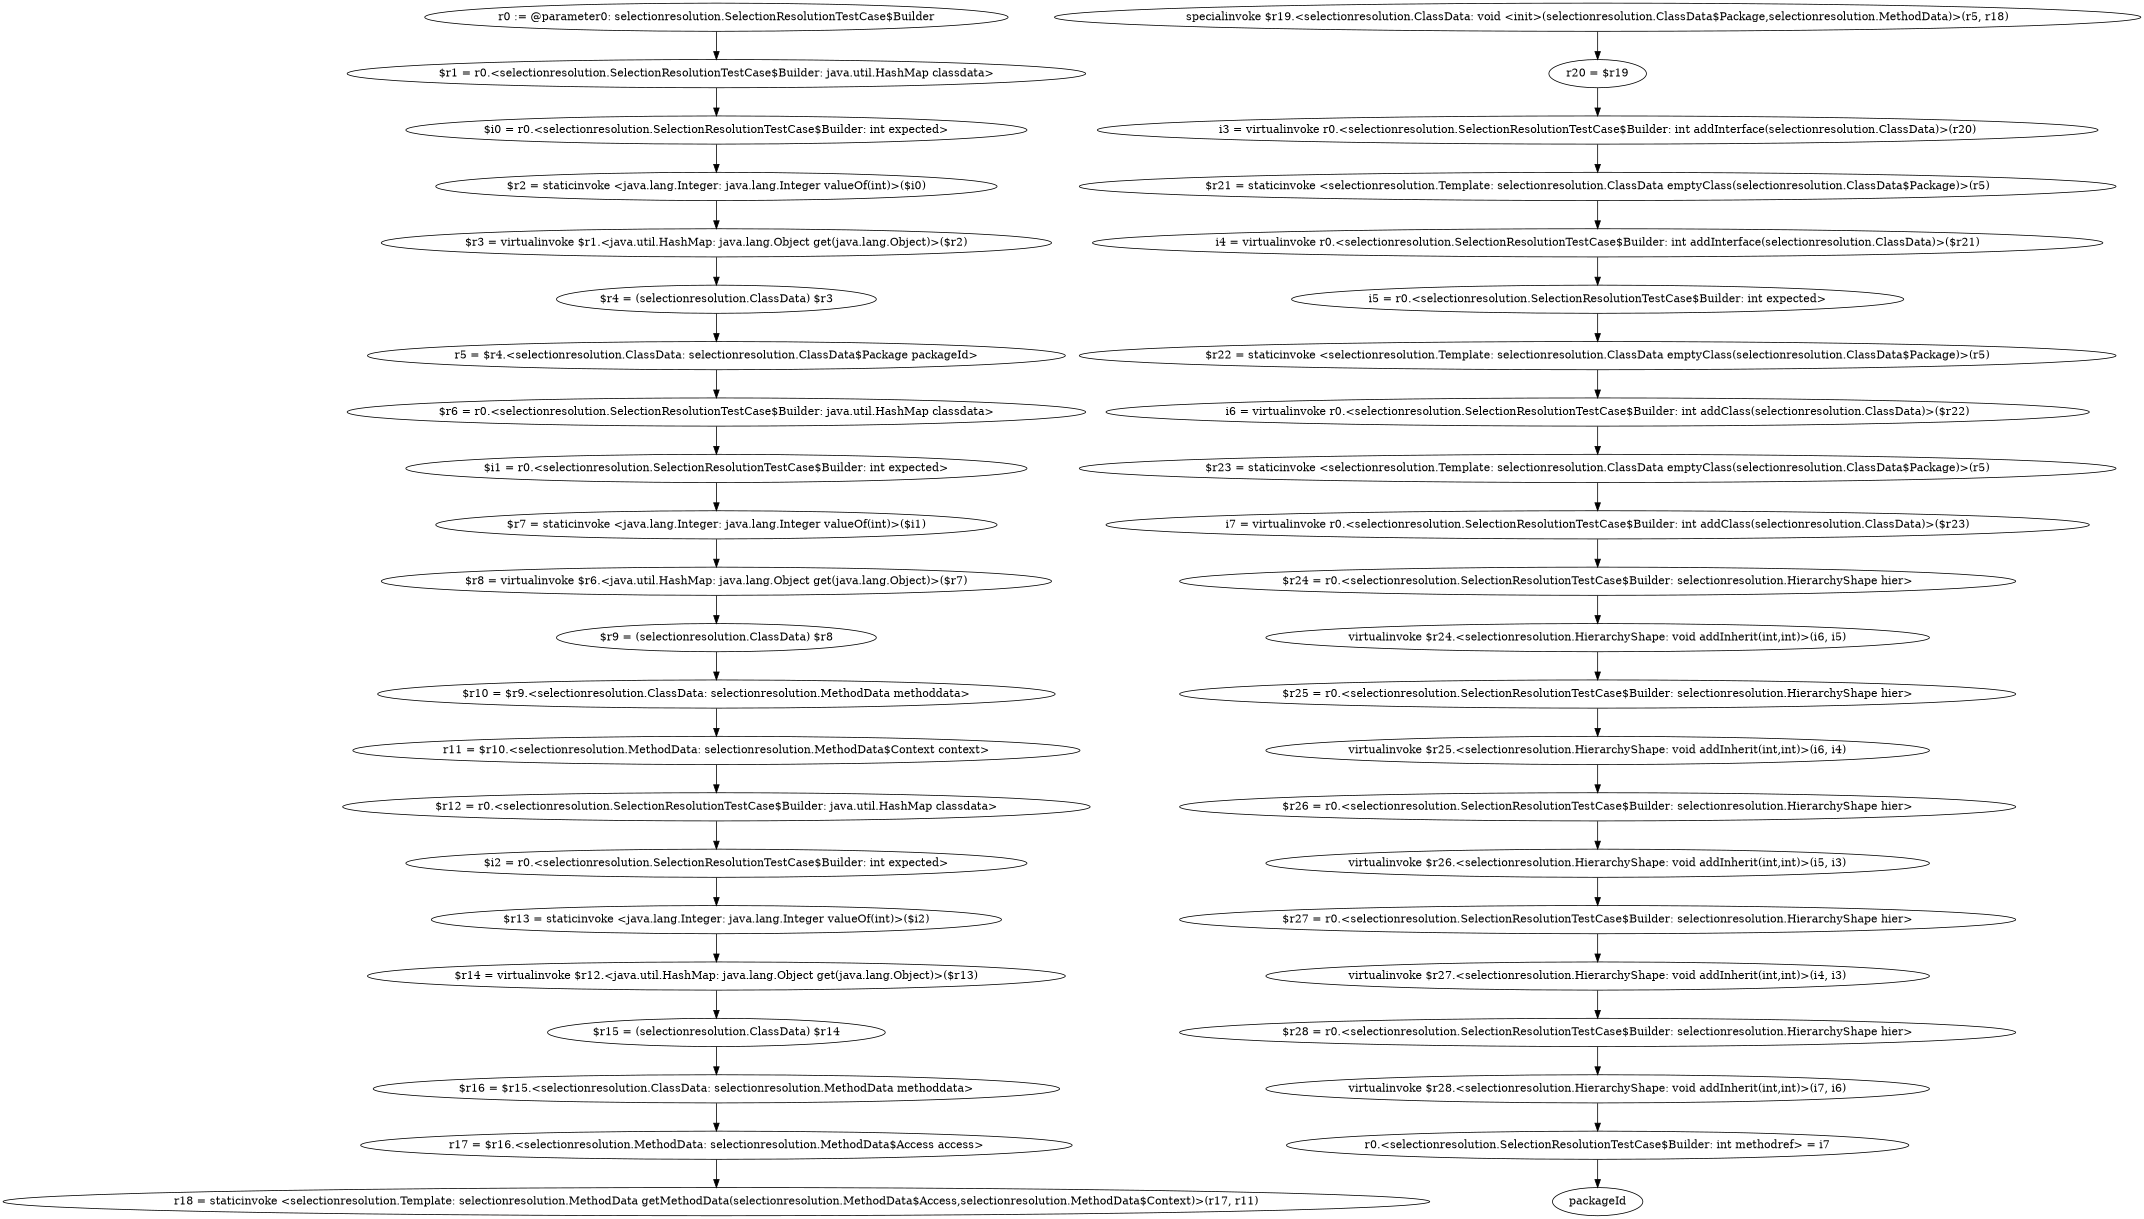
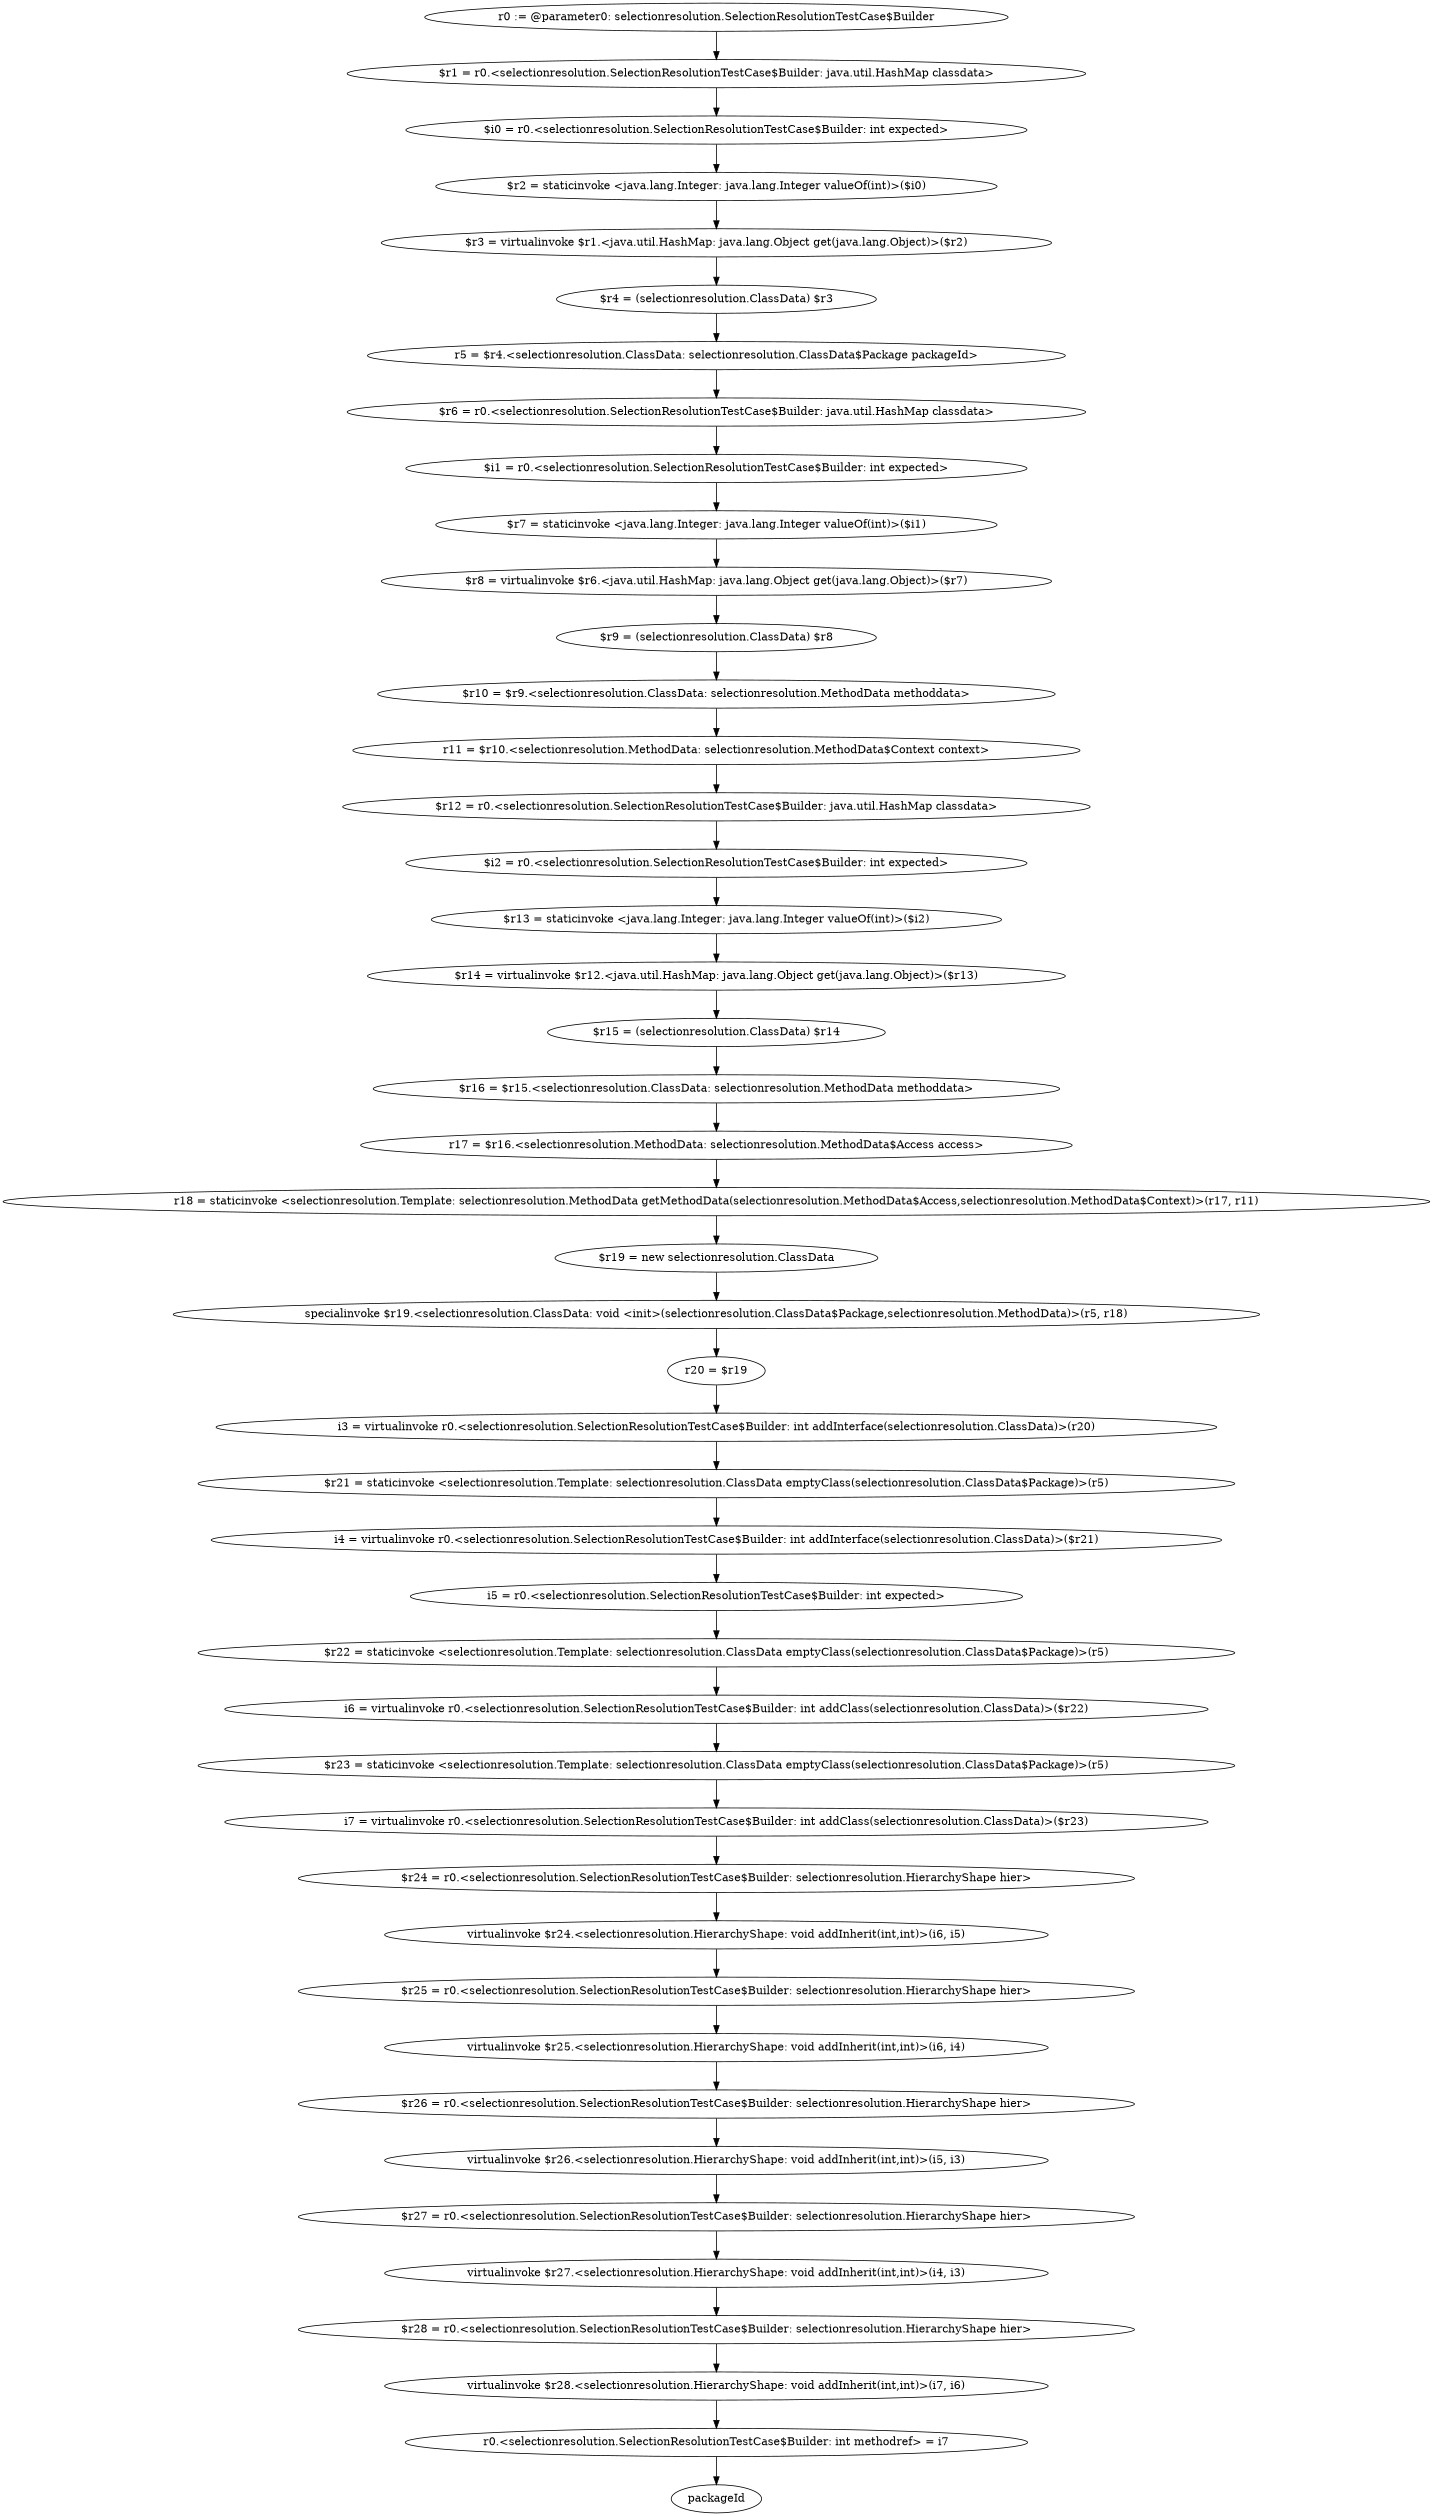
none -> (716, 1258)
